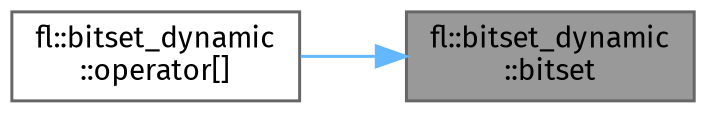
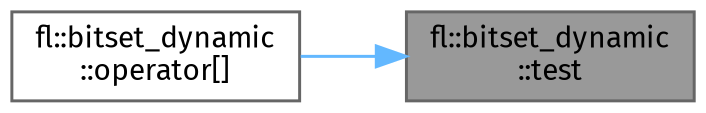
(550, 56) -> (550, 56)
